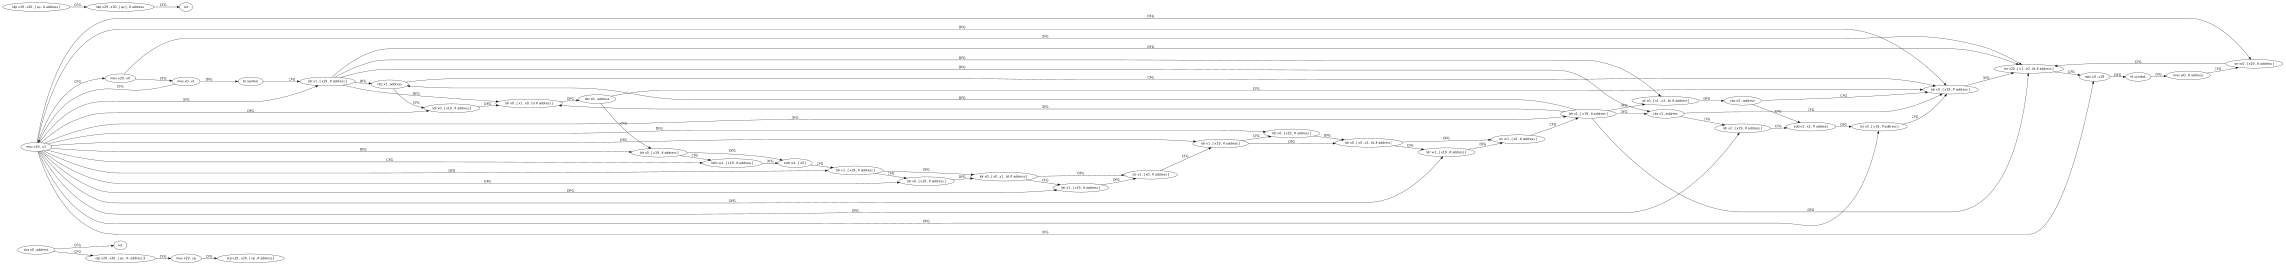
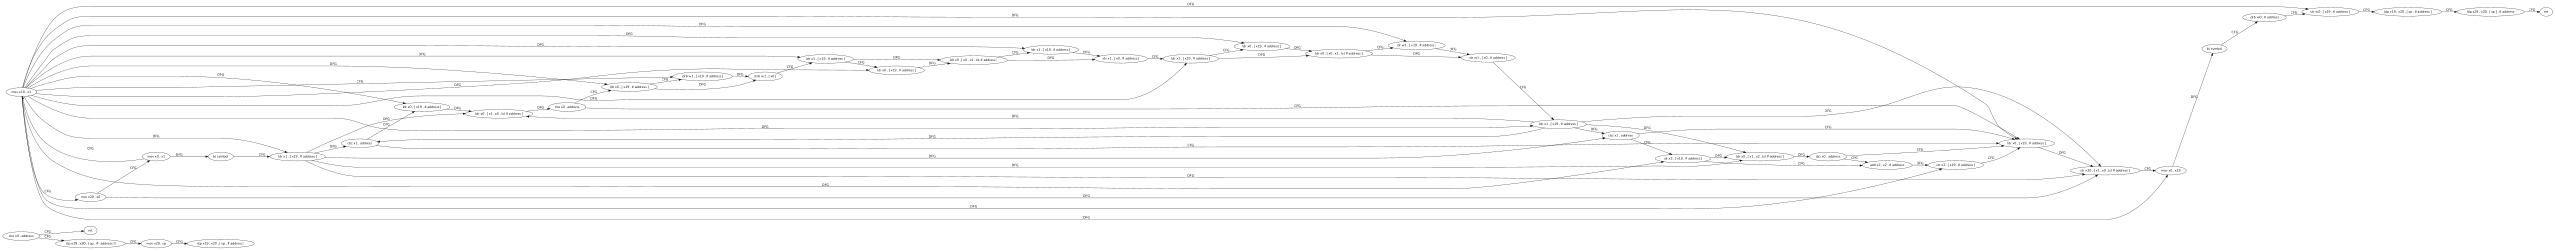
(2141, 64) -> (2365, 12)
(2188, 75) -> (2264, 17)
none -> (1718, 158)
